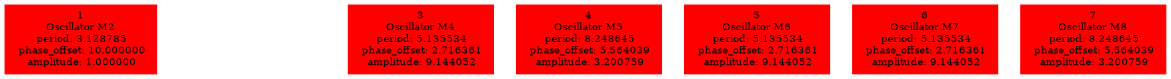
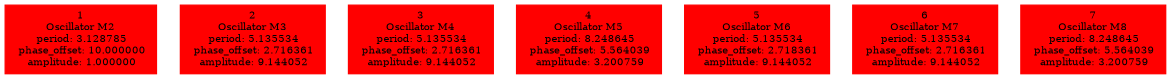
none -> (253, 39)
(757, 50) -> (757, 50)
